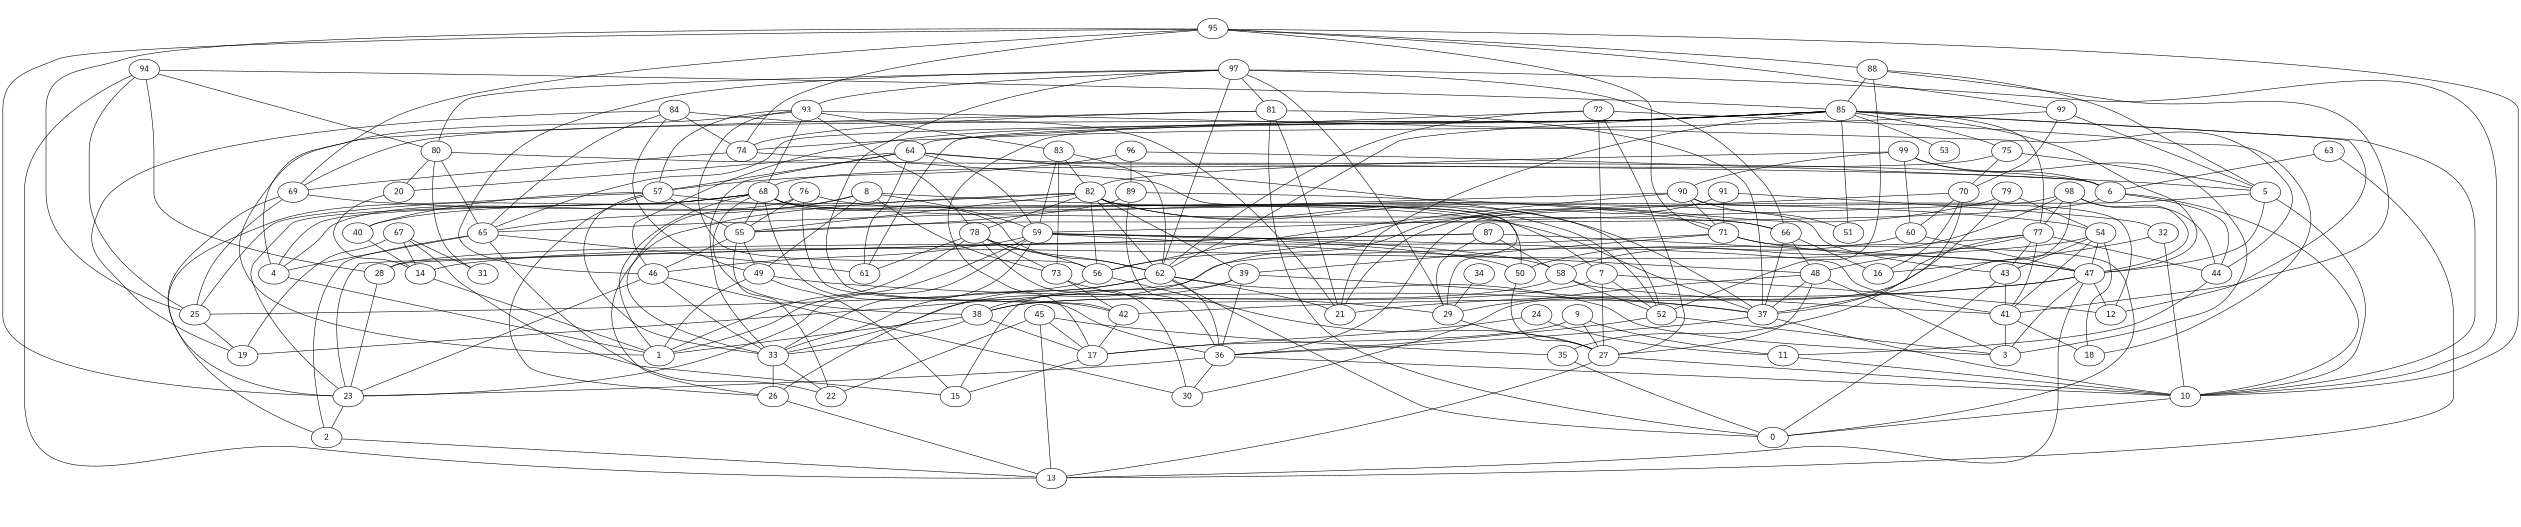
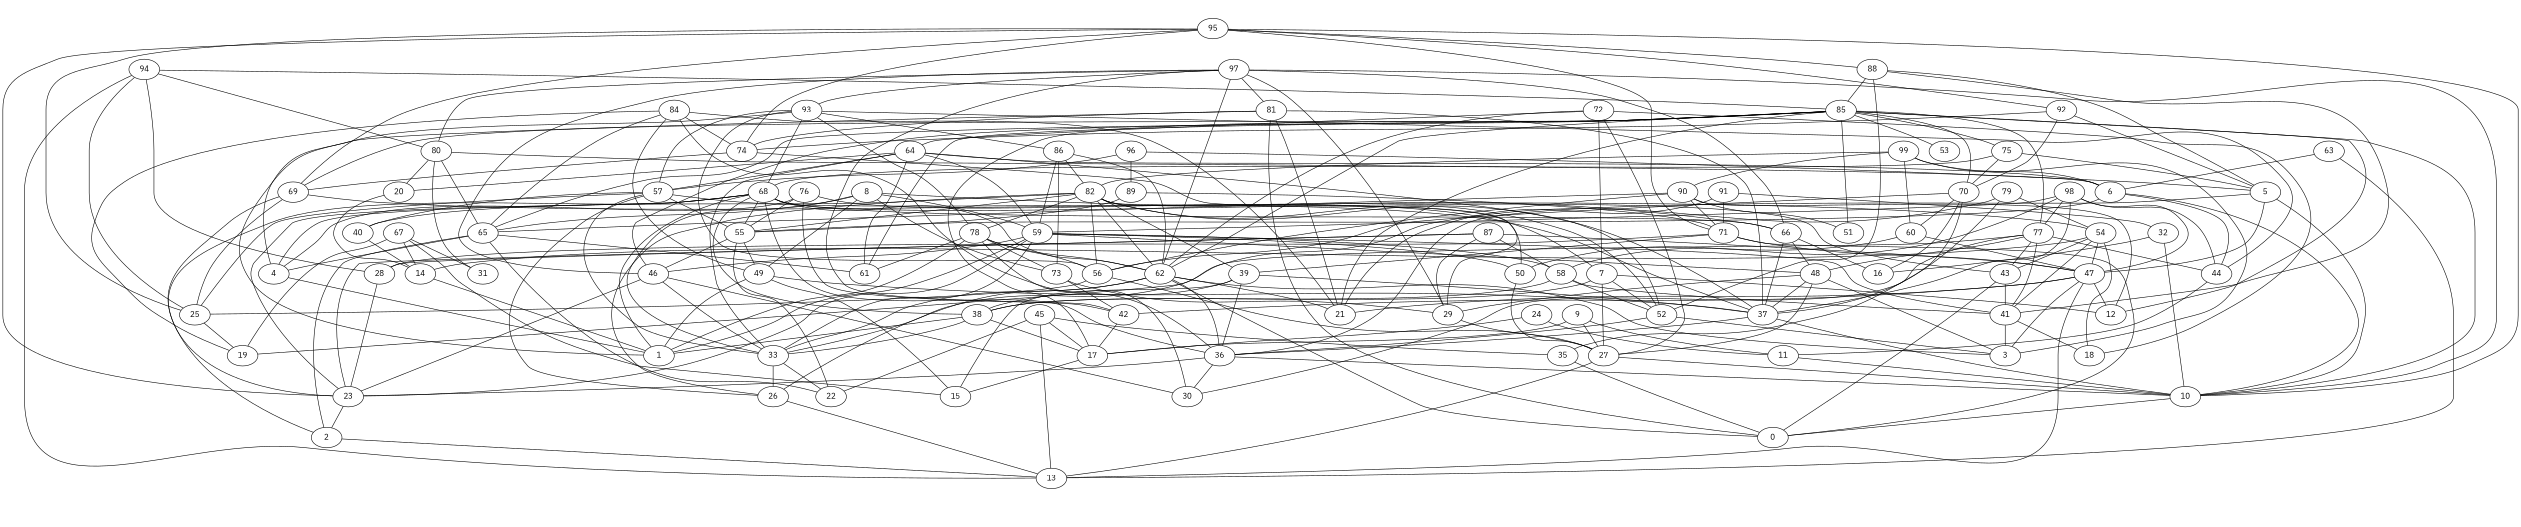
(1059, 151) -> (1059, 151)
(2080, 155) -> (1967, 144)
(1479, 274) -> none
(1135, 276) -> (939, 231)
